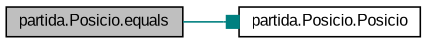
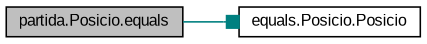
(330, 22) -> (330, 22)
